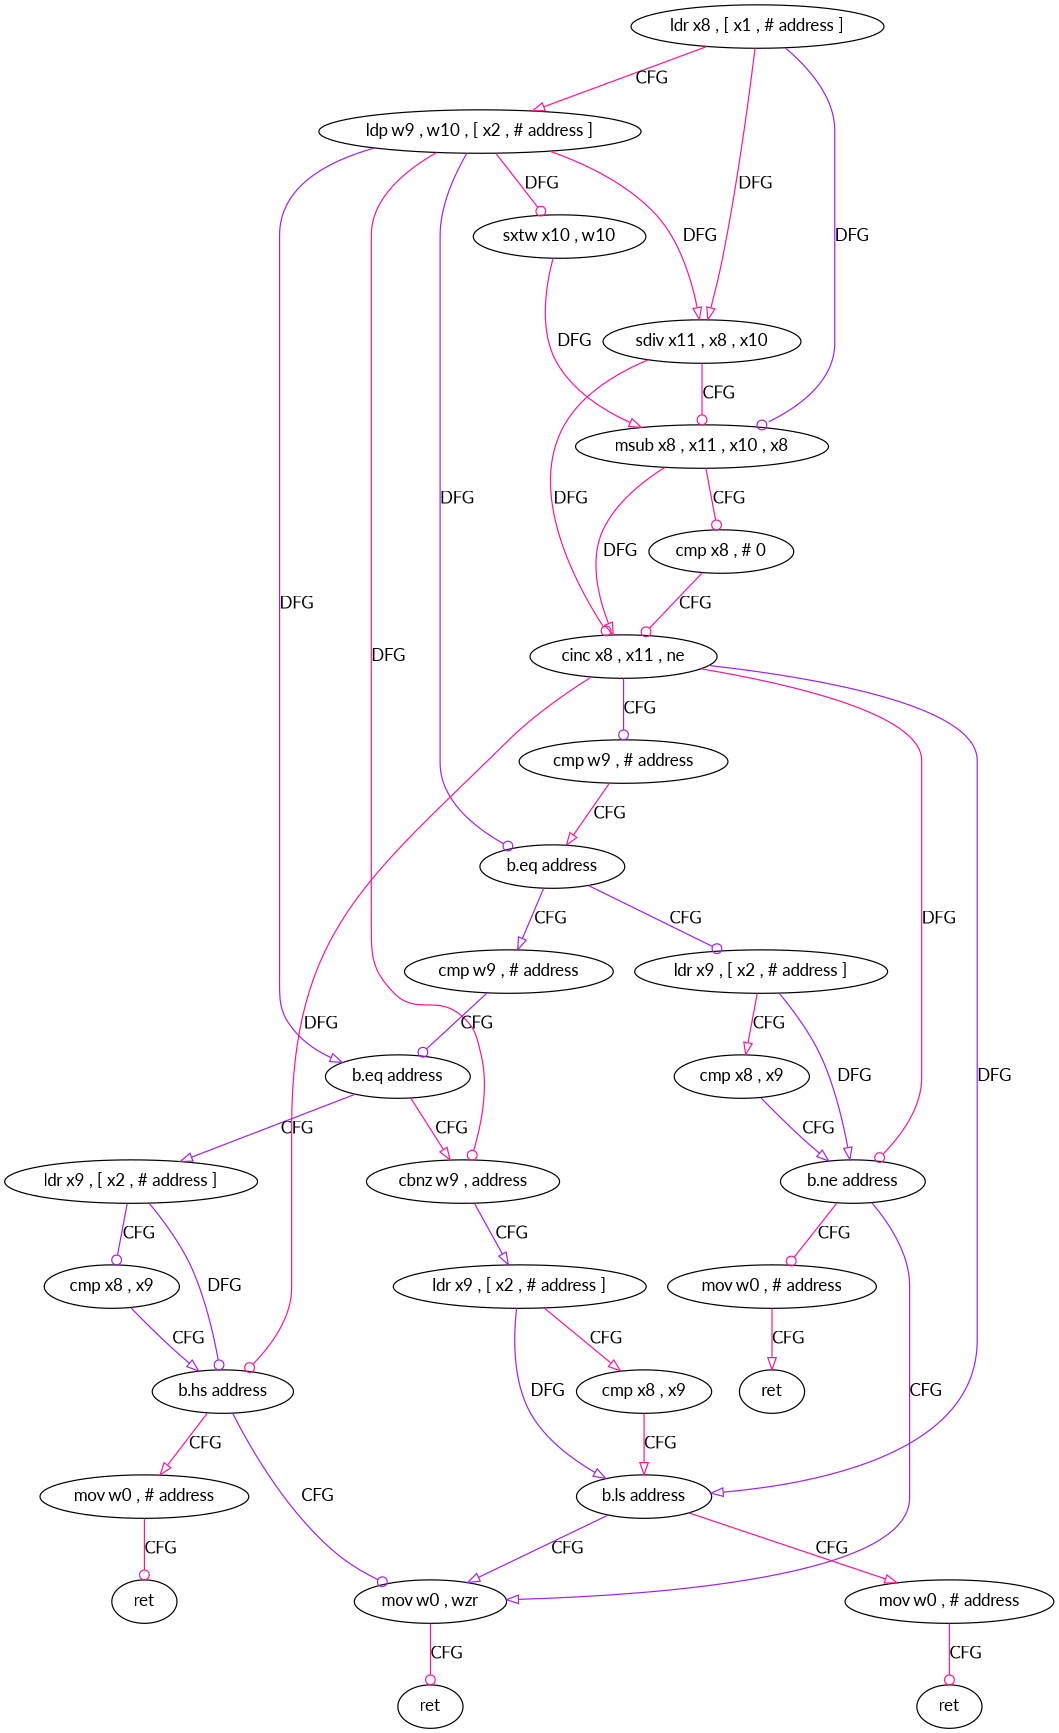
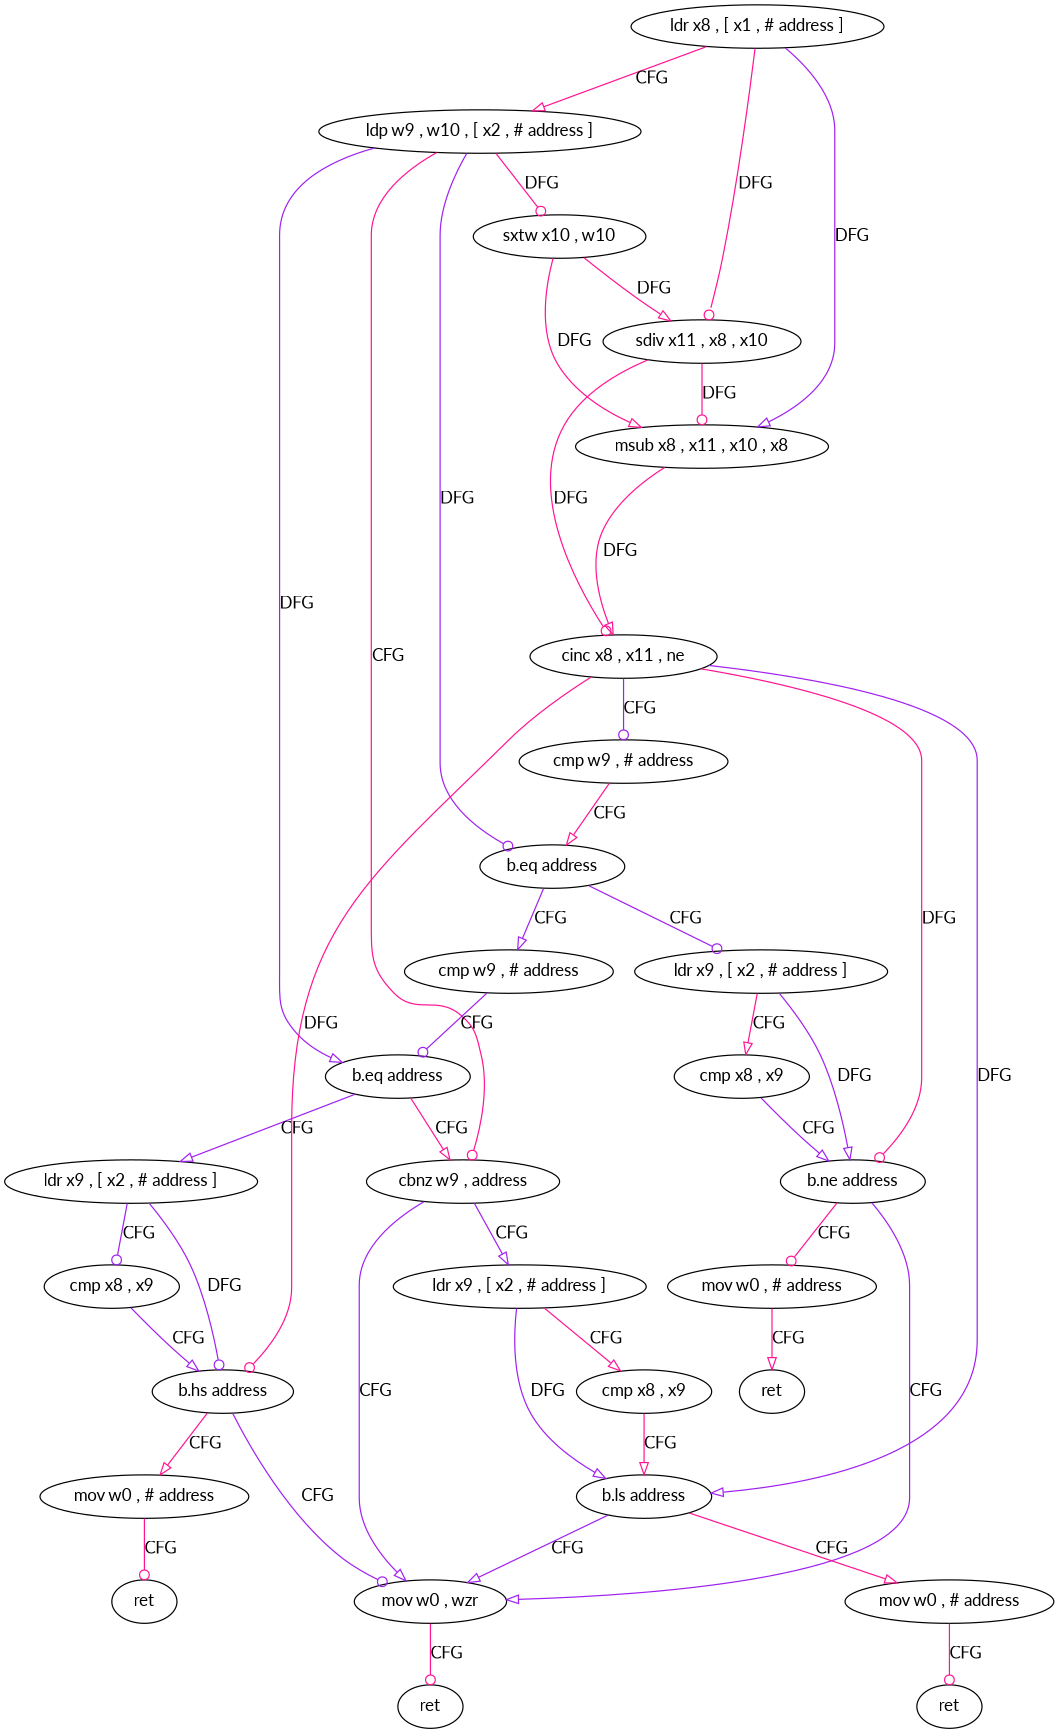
(737, 179) -> (737, 179)
(648, 207) -> (621, 287)
(835, 241) -> (835, 241)
(720, 394) -> (720, 394)
(721, 552) -> none
(389, 657) -> (389, 657)
none -> (359, 1379)
